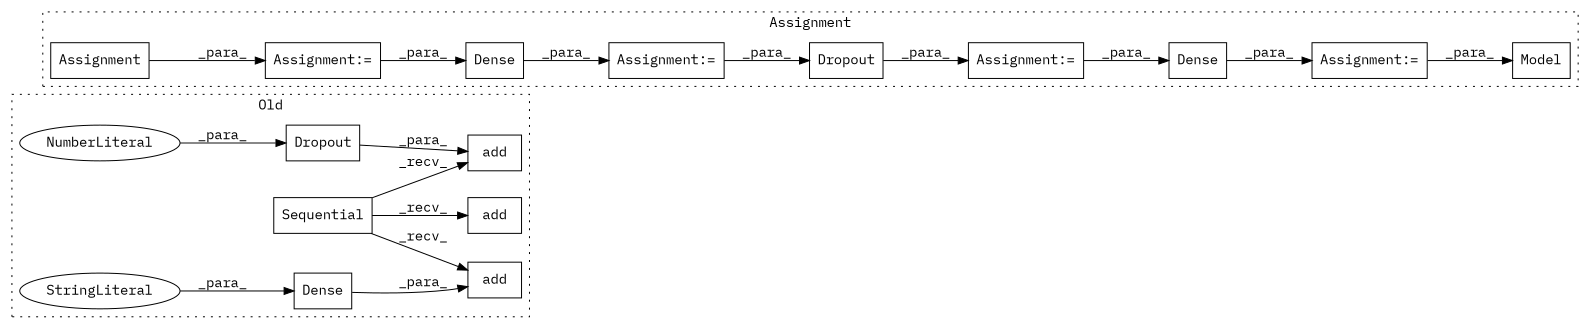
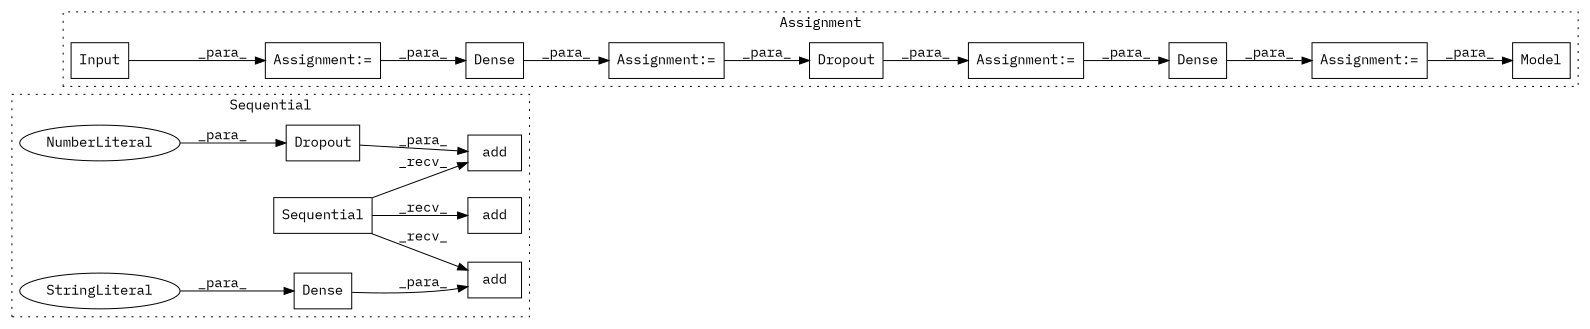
(100, 61) -> (100, 61)
(271, 106) -> (271, 106)
